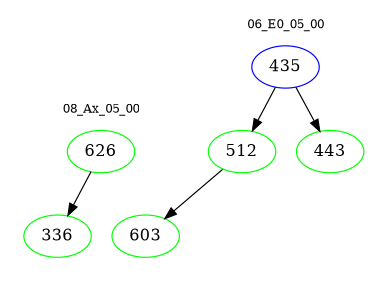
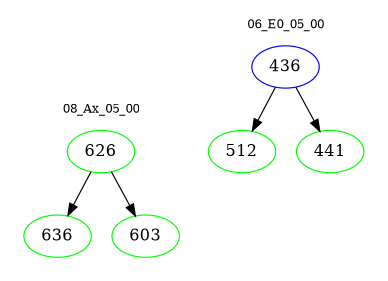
(286, 67) -> (286, 67)
(330, 152) -> (330, 152)
(198, 190) -> (121, 189)
(58, 236) -> (58, 236)
